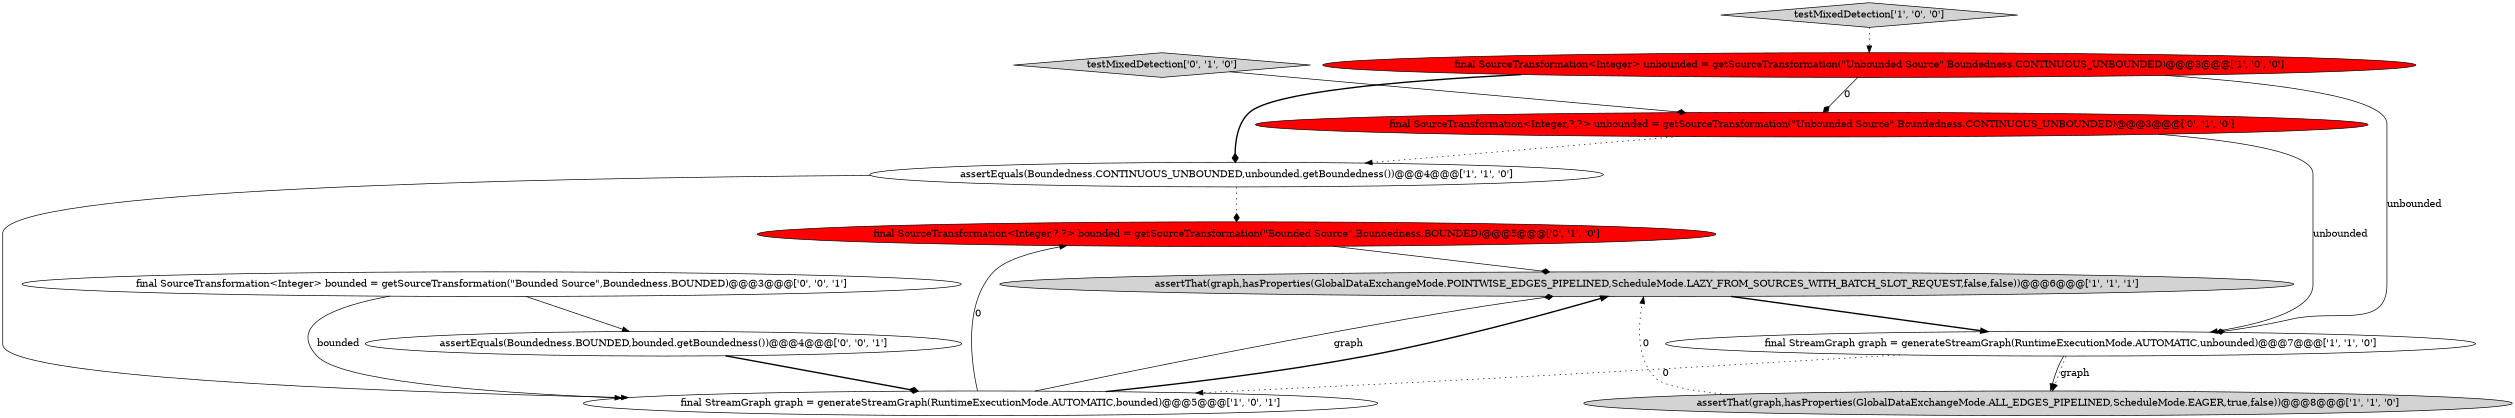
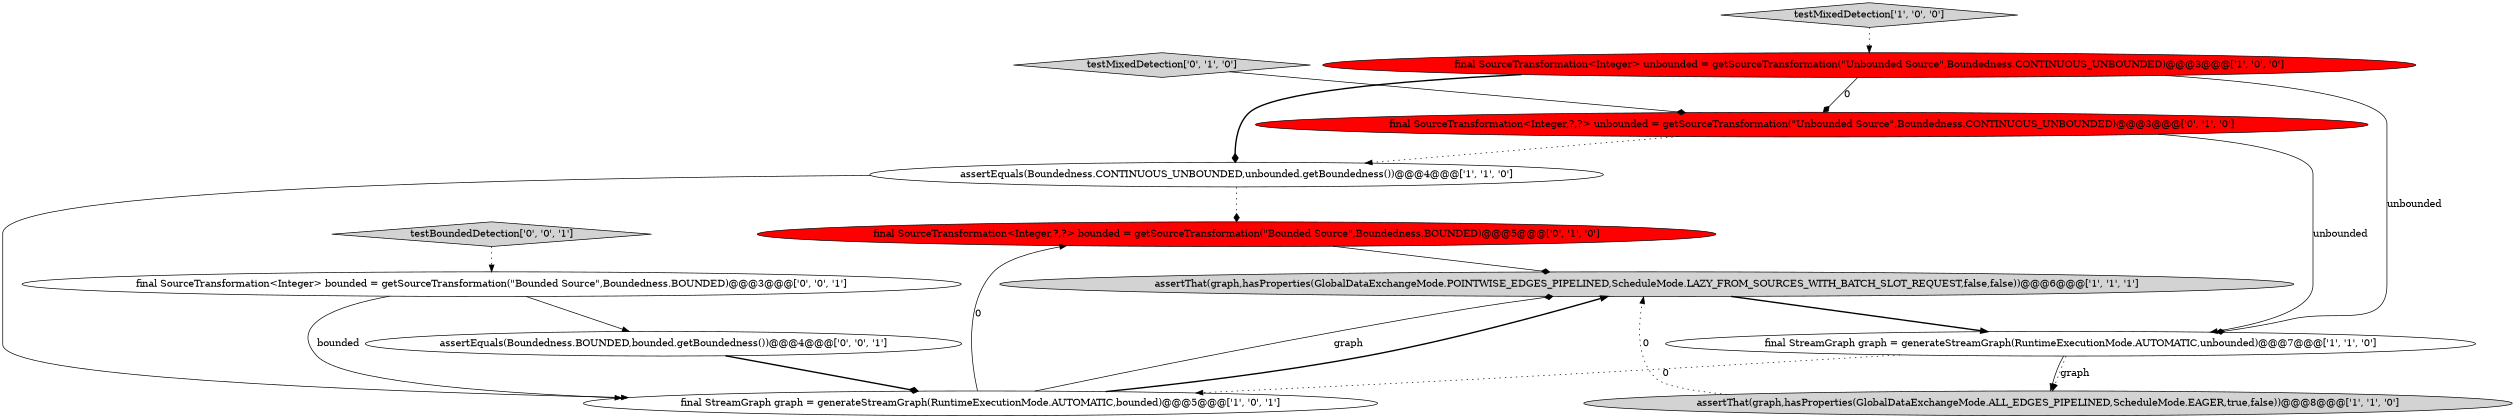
none -> (492, 234)
